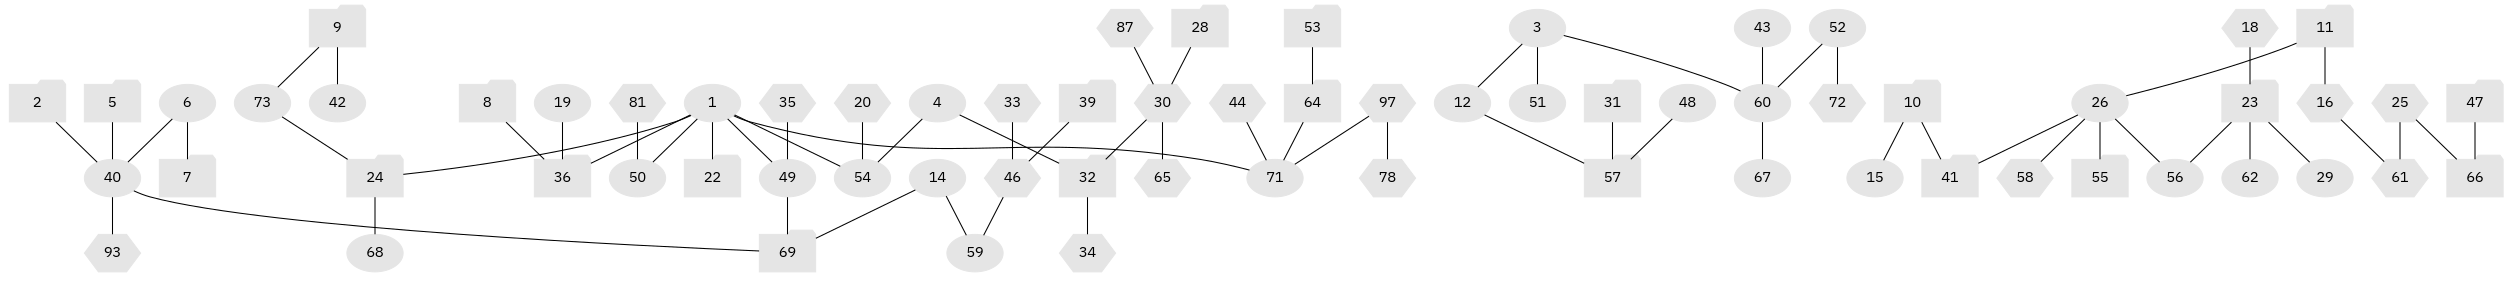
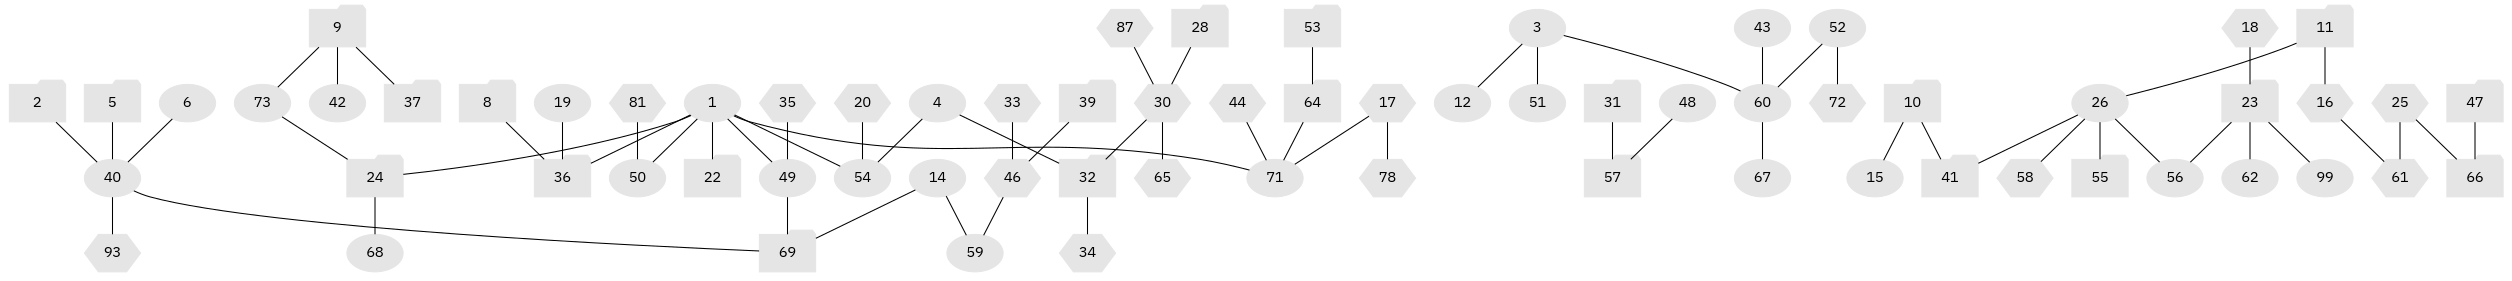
none -> (413, 103)
(1388, 103) -> (1388, 103)
(1534, 139) -> none
(188, 178) -> none
(2325, 178) -> (2325, 178)
